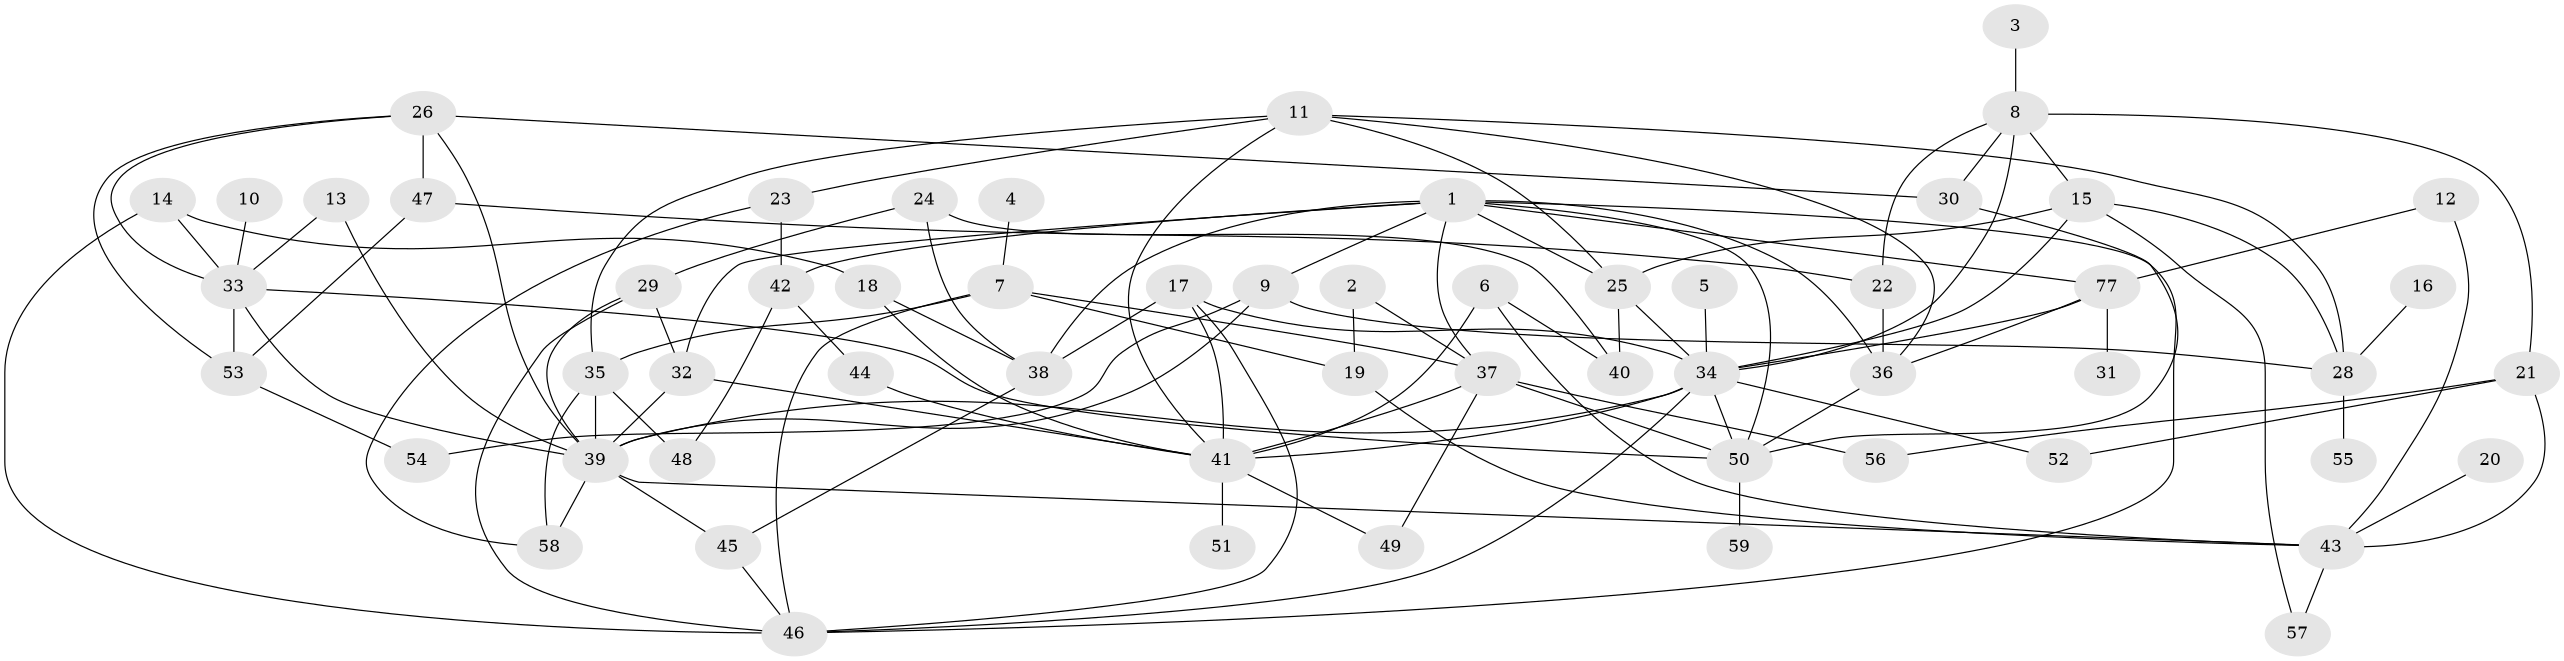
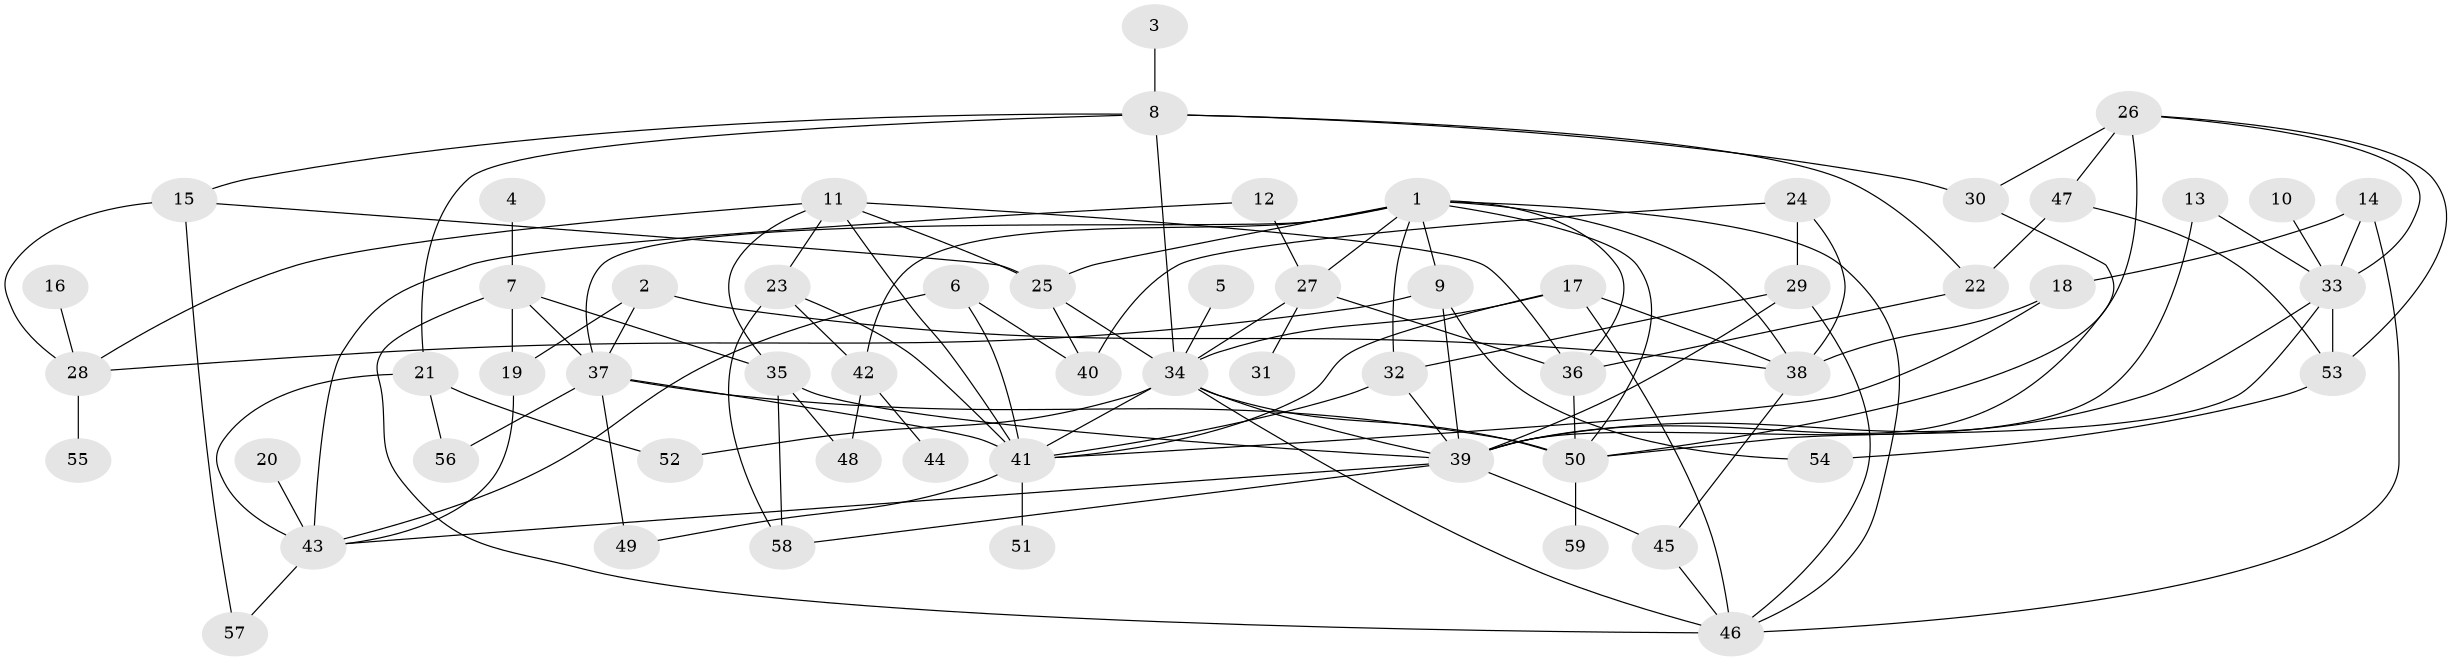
(2107, 287) -> (1308, 287)
(1910, 329) -> none
none -> (1165, 338)
(1037, 427) -> (914, 357)
